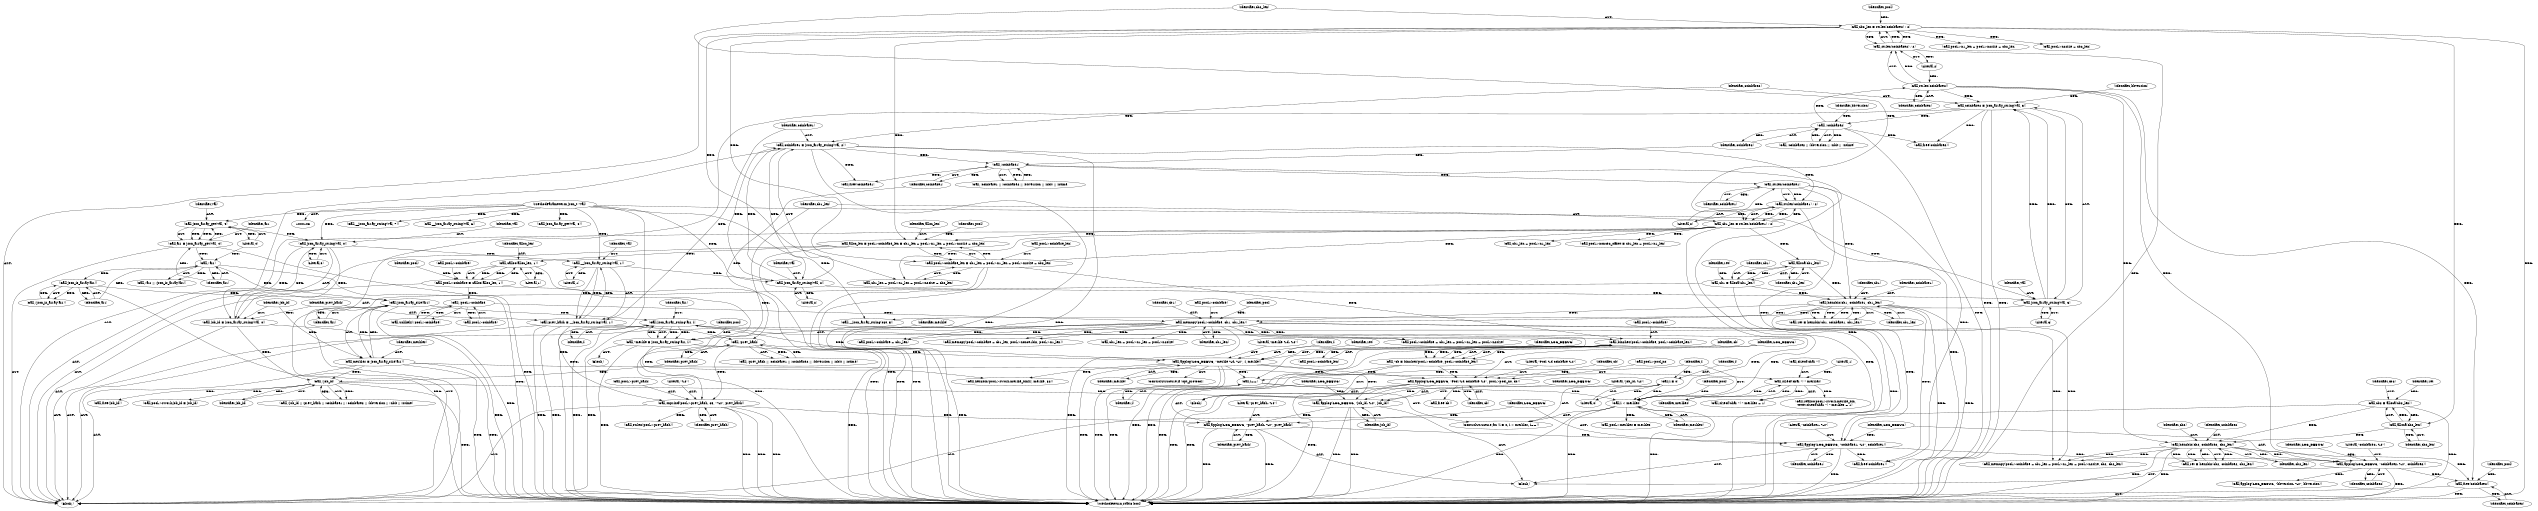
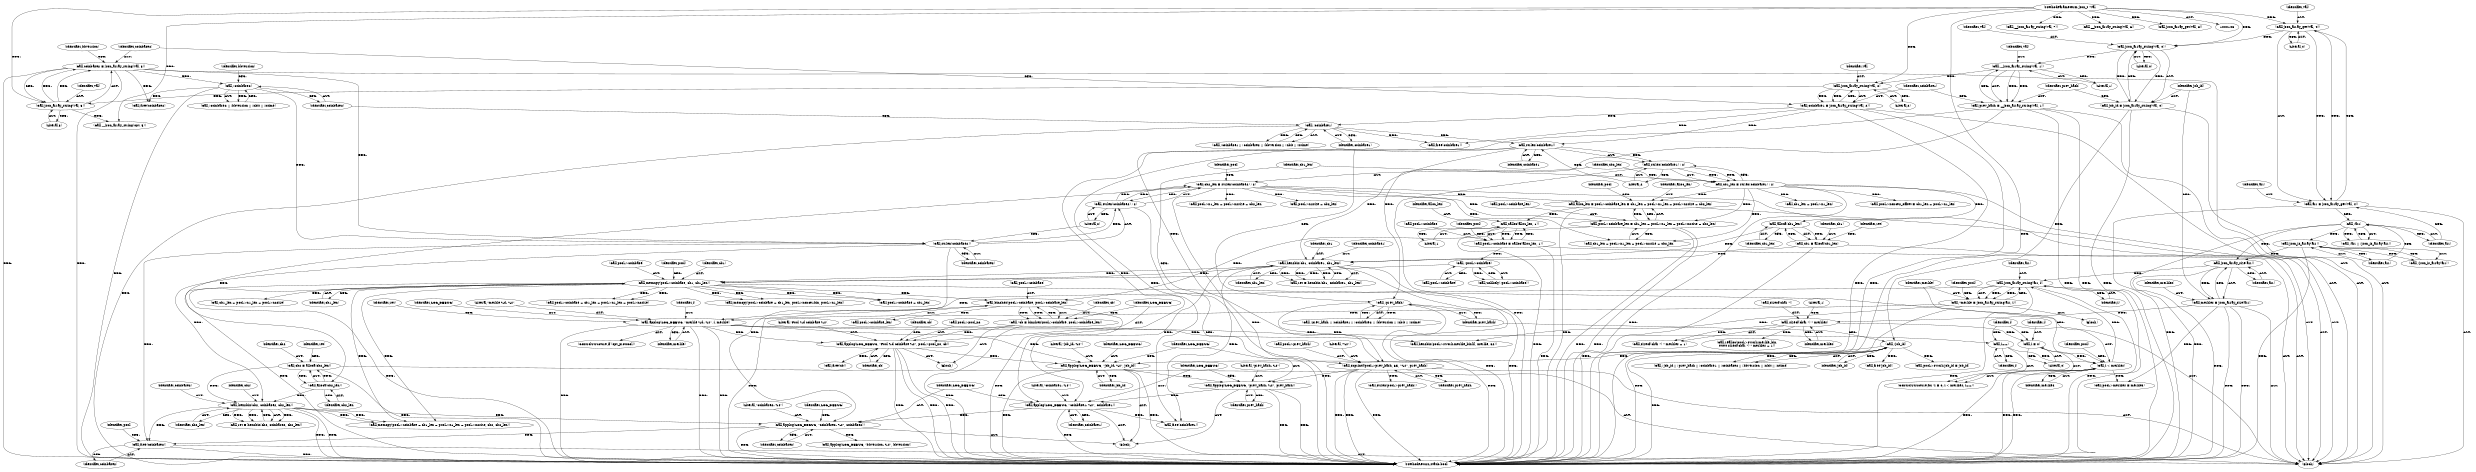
(1959, 96) -> (464, 235)
(1347, 148) -> (1691, 131)
(597, 227) -> none
(230, 253) -> (2358, 235)
(204, 254) -> (2348, 214)
(1495, 336) -> none
(350, 372) -> (2176, 347)
(1707, 397) -> (1931, 325)
